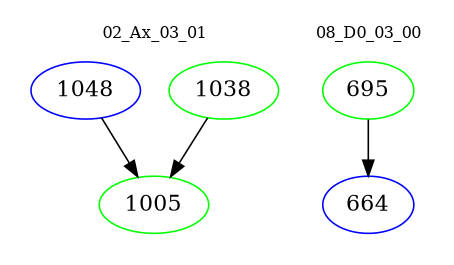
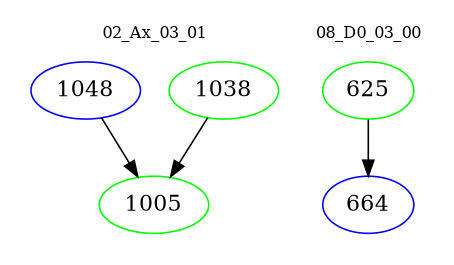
(368, 90) -> (368, 90)
